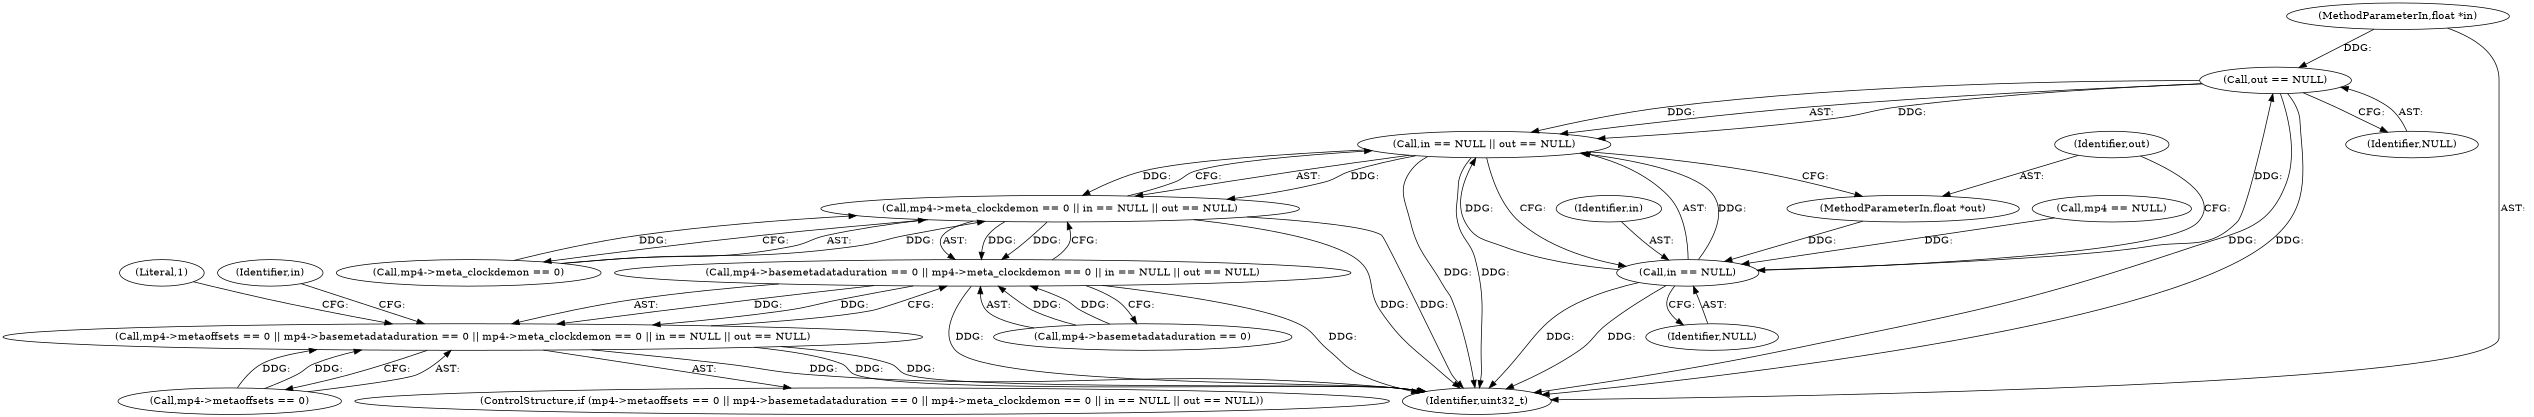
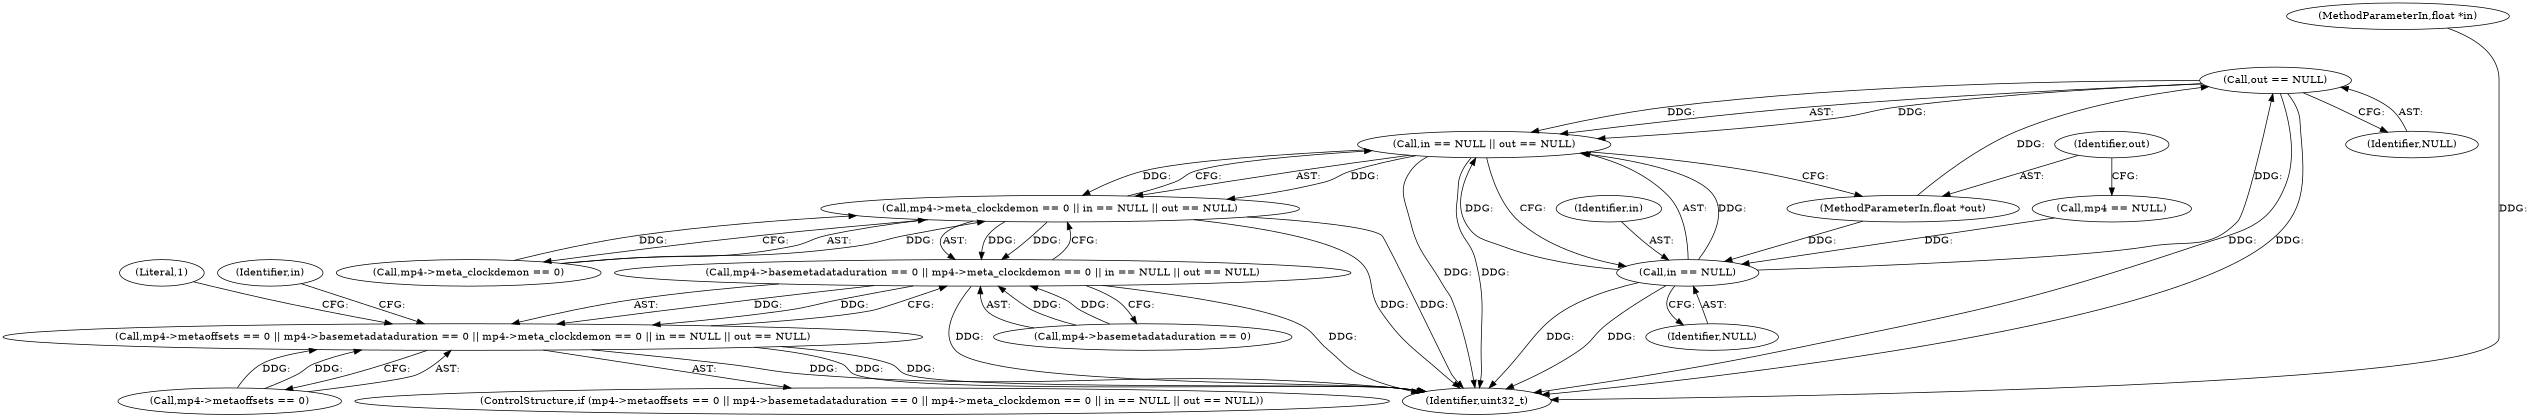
(2340, 47) -> (2050, 119)
(2515, 209) -> (2515, 209)
(2101, 248) -> (2112, 173)
